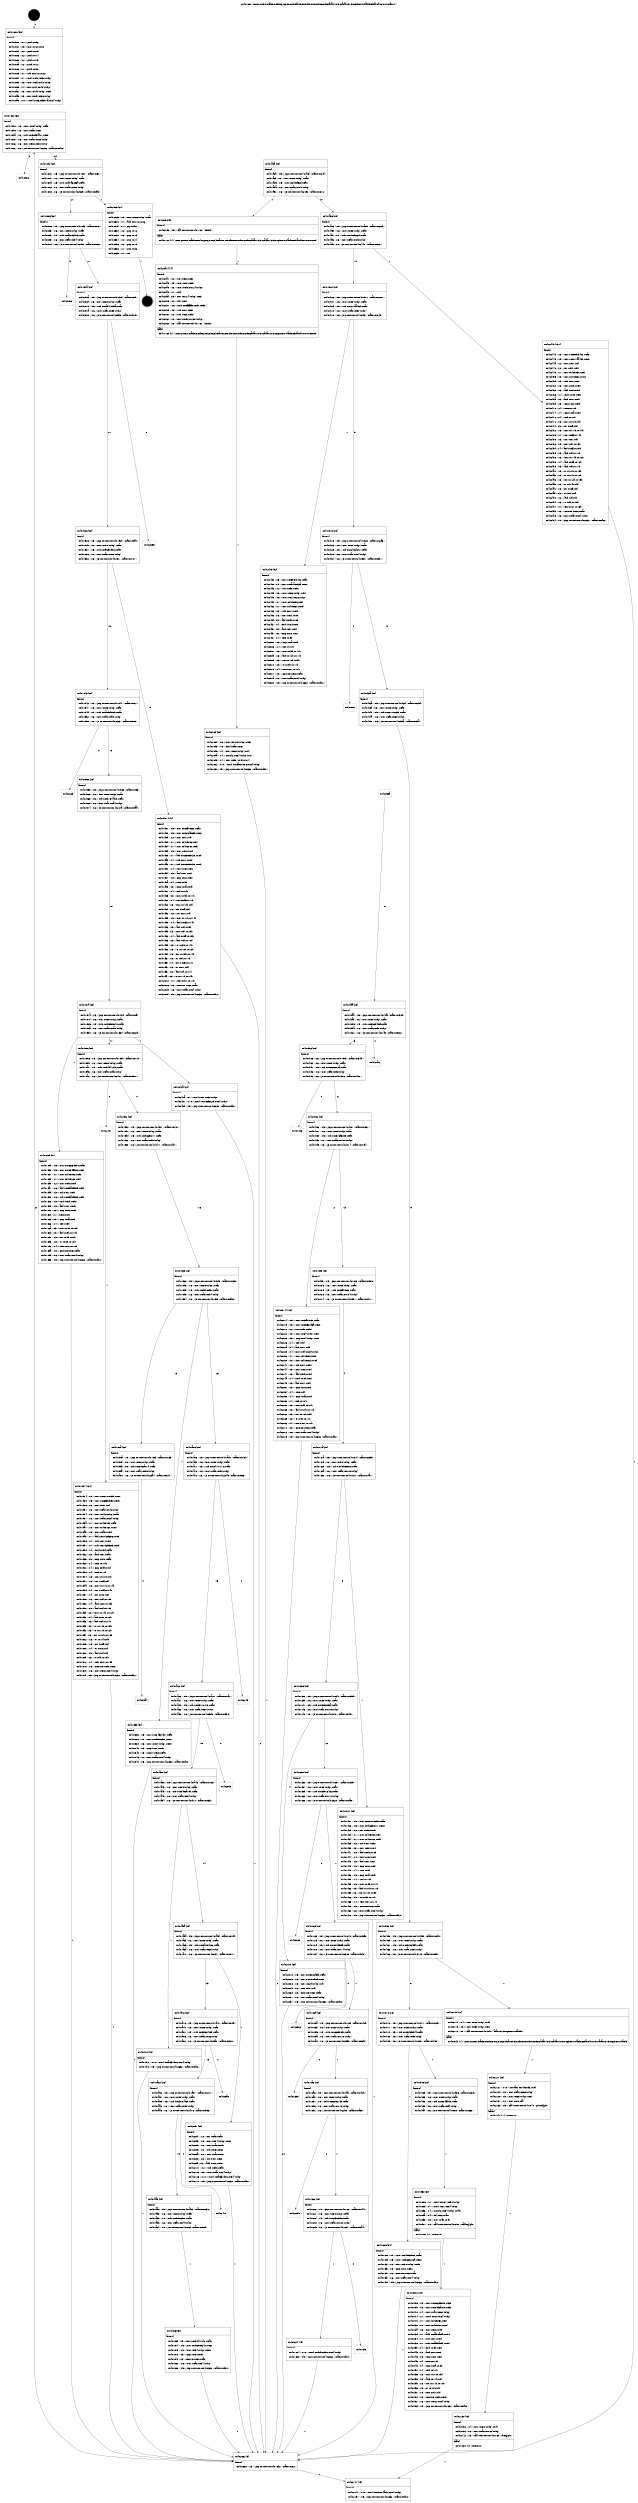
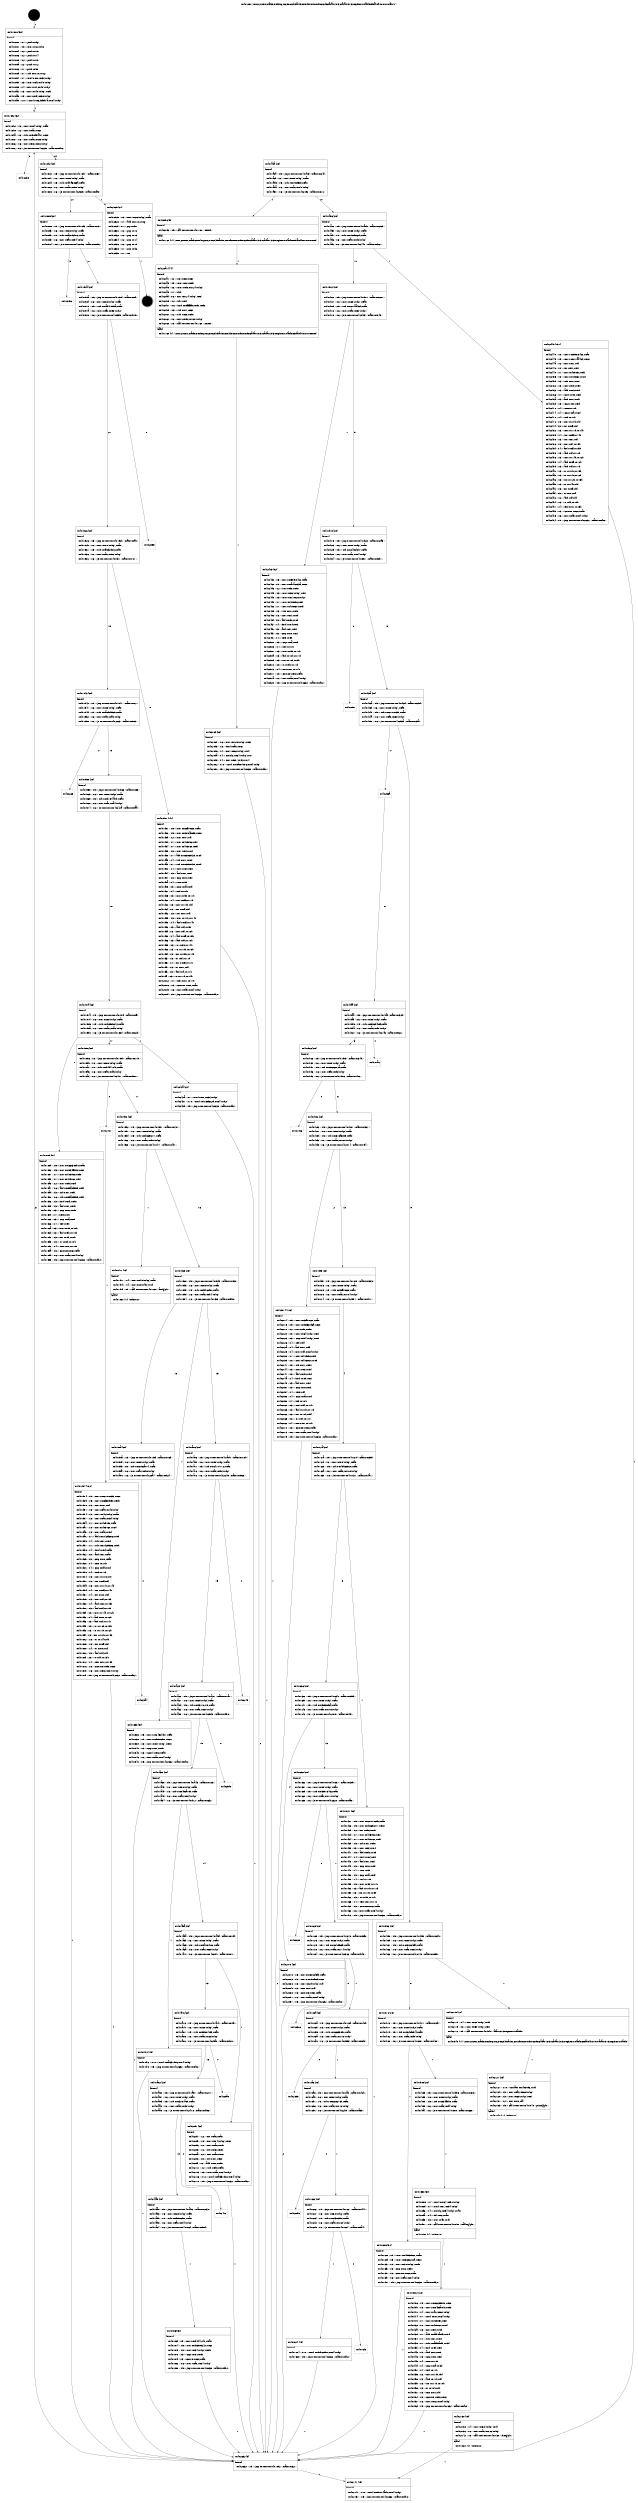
none -> (34, 108)
none -> (388, 757)
none -> (140, 1285)
none -> (272, 1569)
(283, 2154) -> (283, 2154)
(501, 2266) -> none
none -> (365, 2456)
